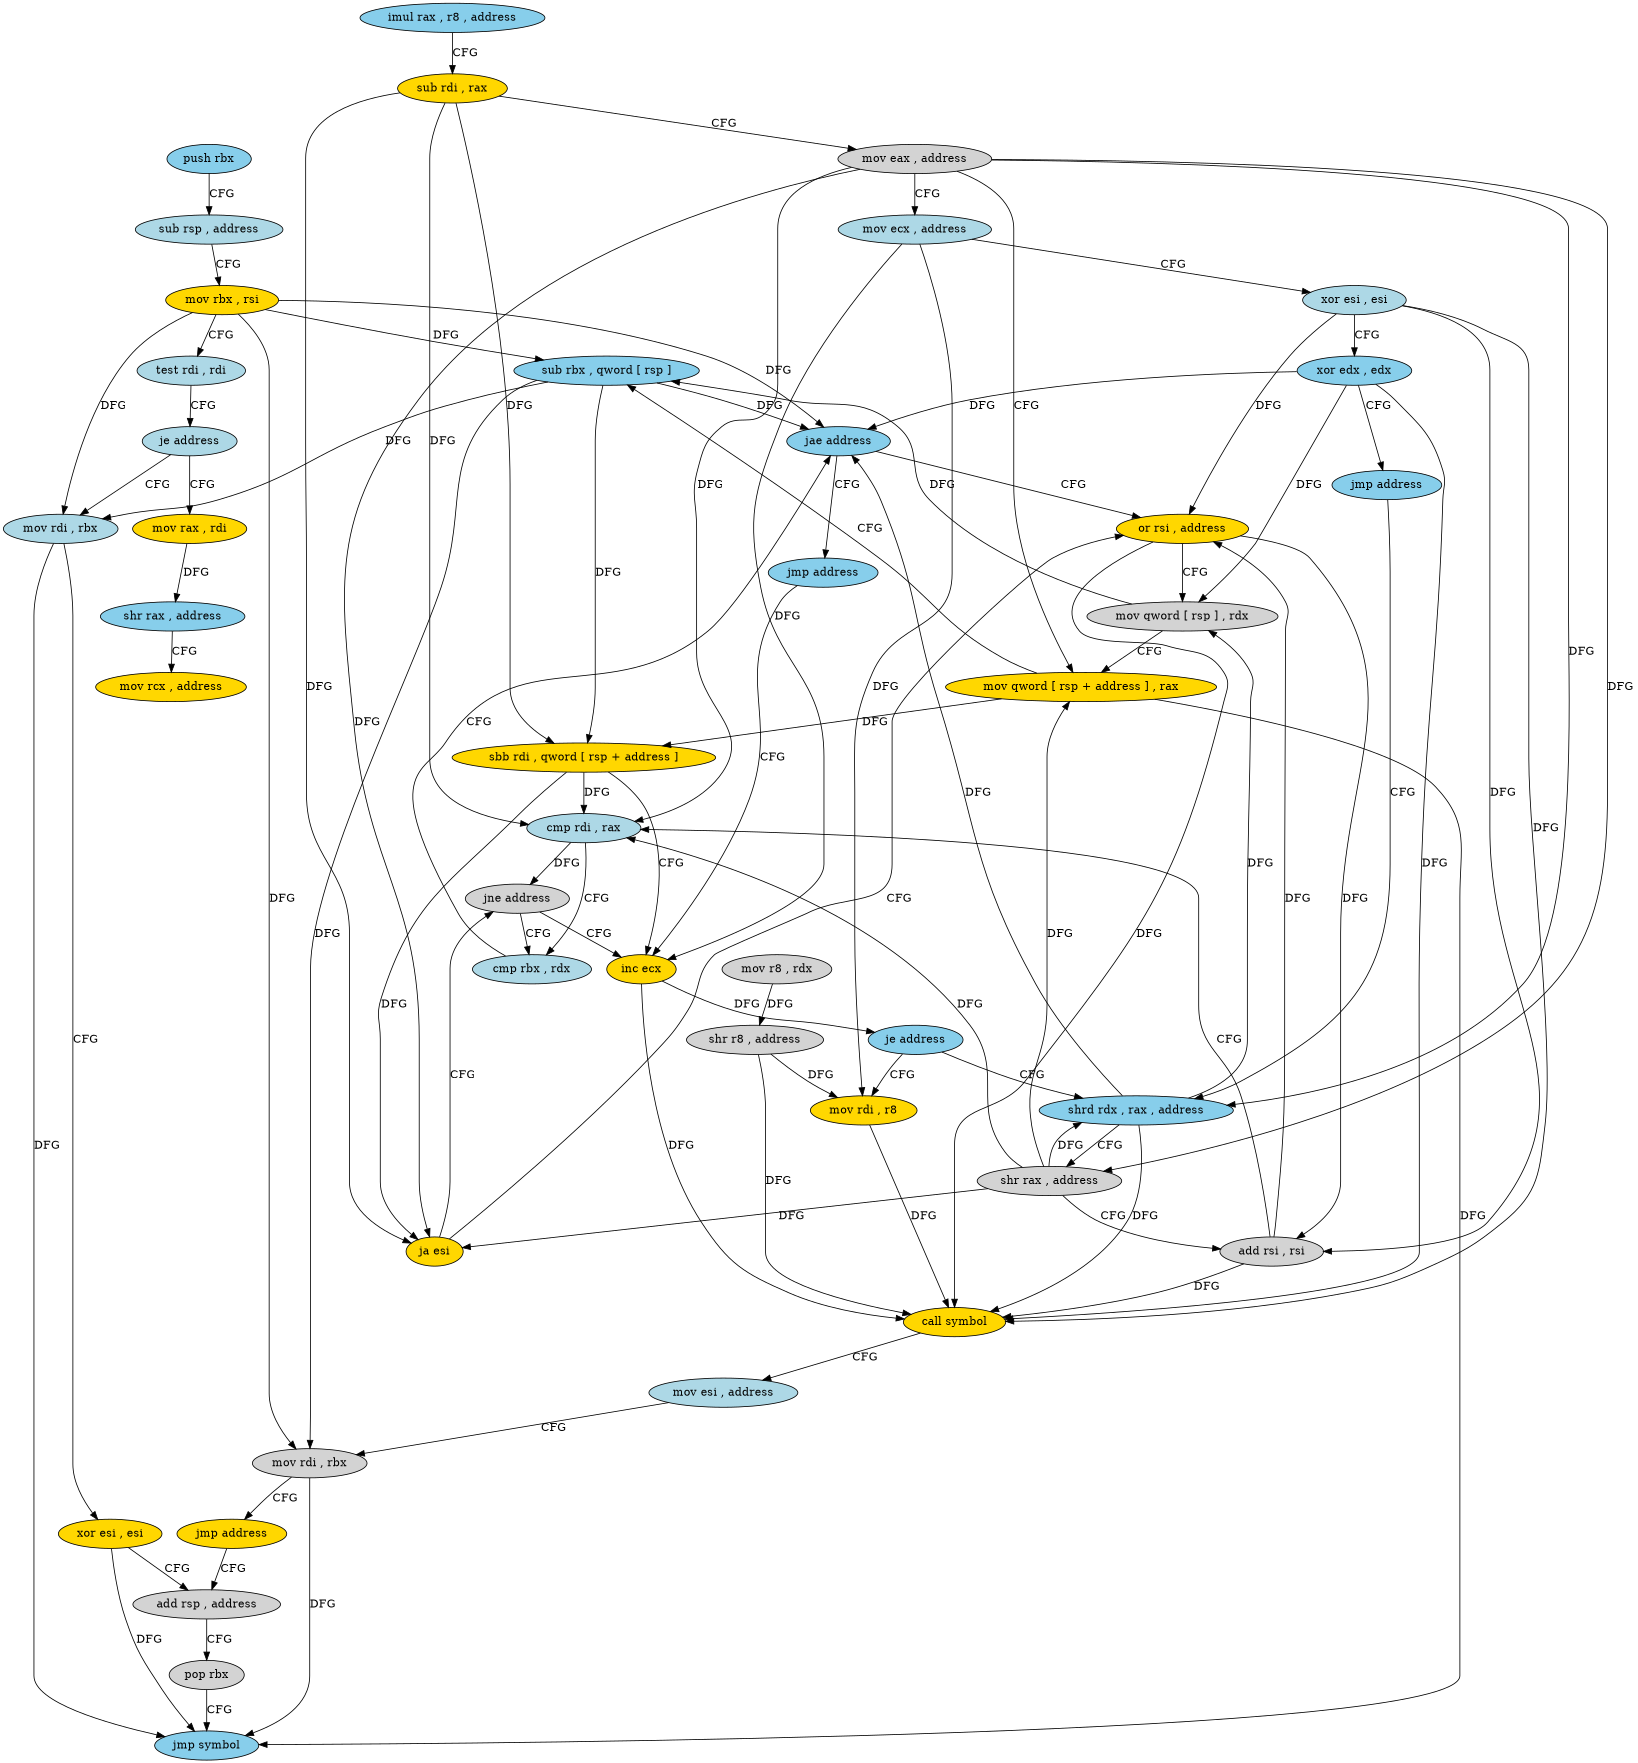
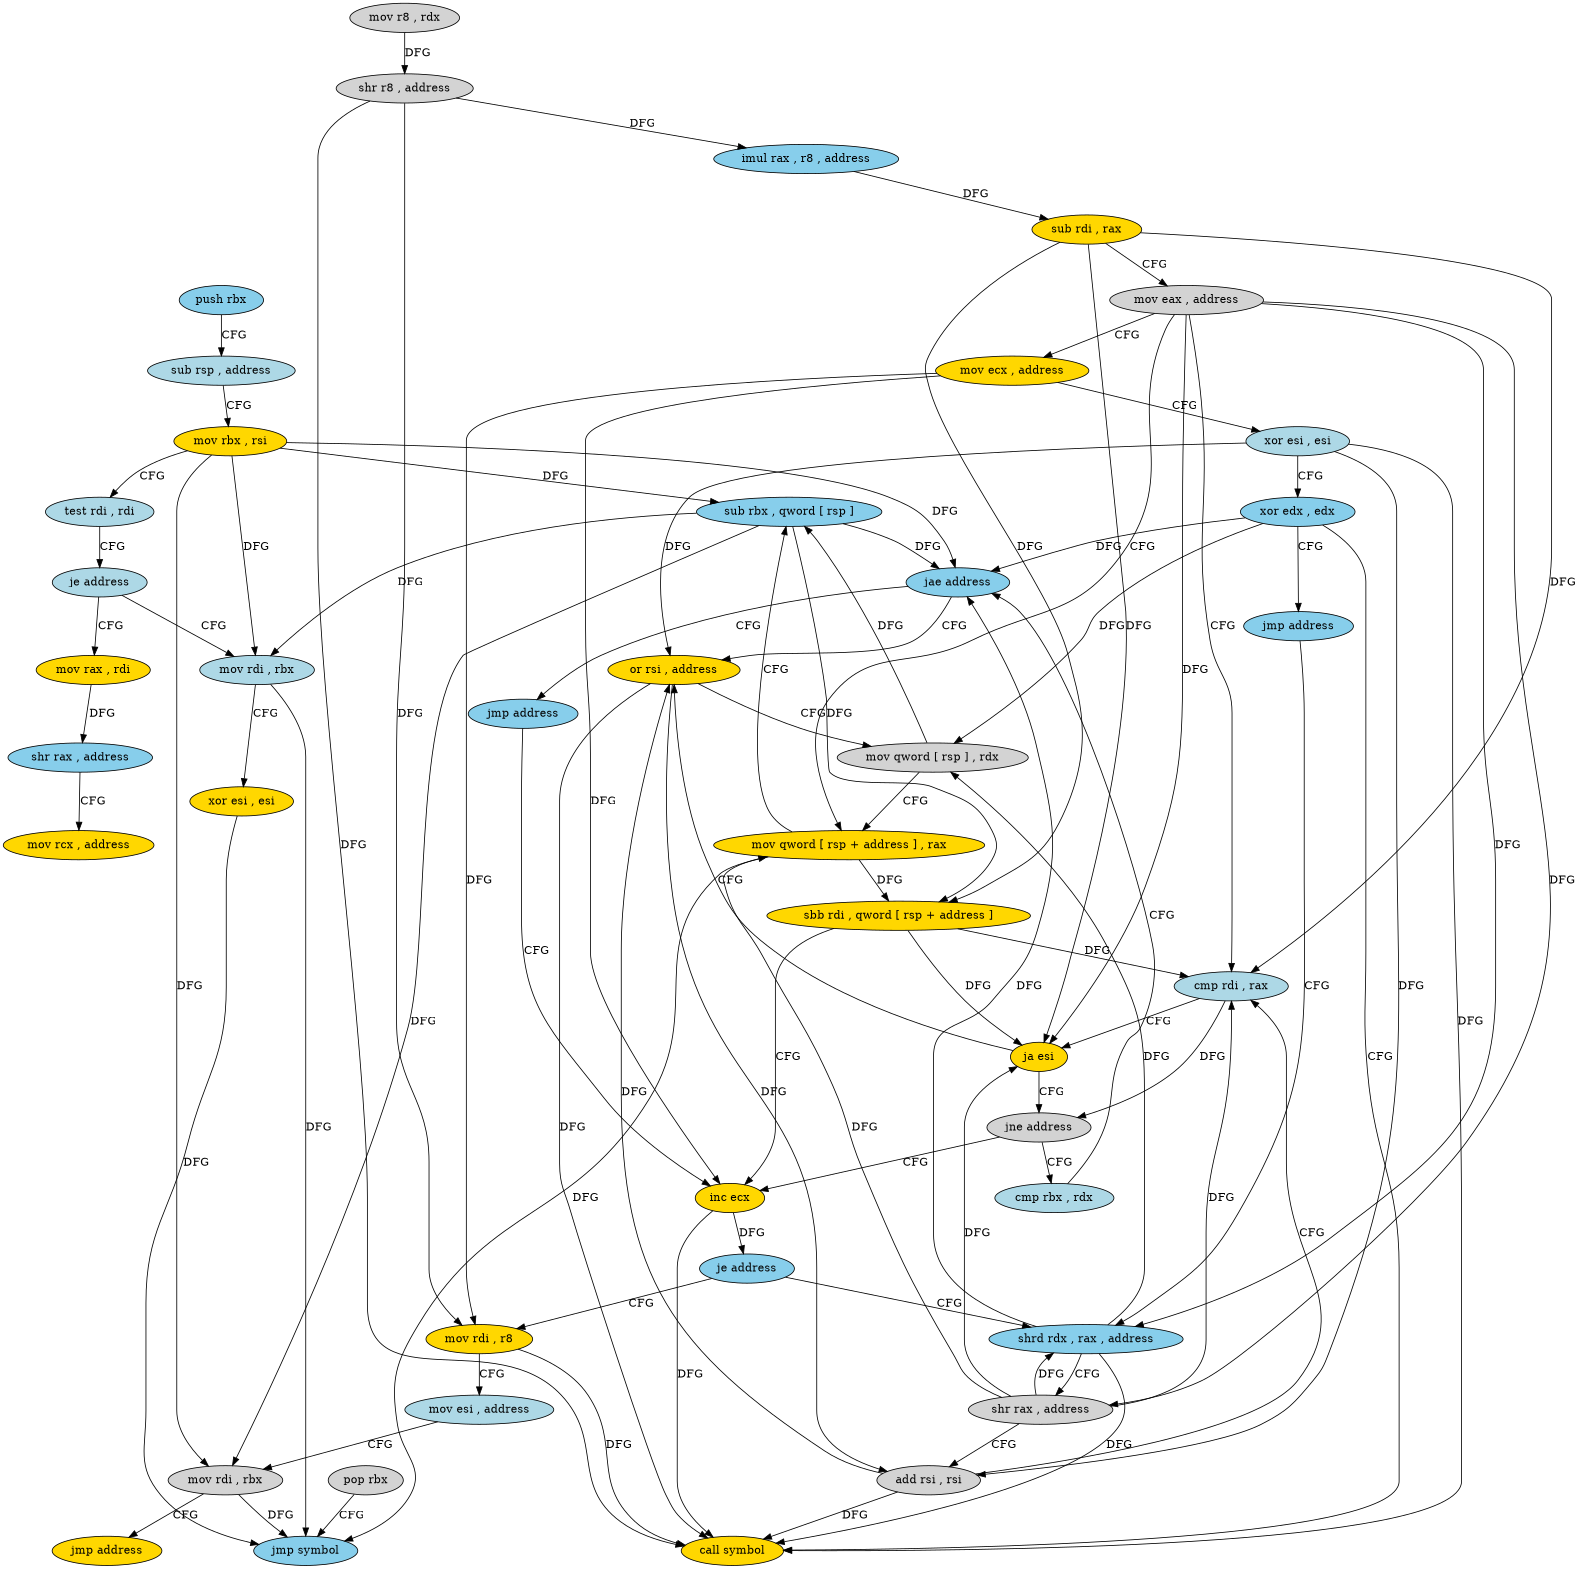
(465, 53) -> (976, 194)
none -> (597, 122)
(915, 230) -> (1012, 371)
(711, 485) -> (1223, 626)
(1435, 863) -> (1380, 1057)
(581, 900) -> (1131, 1023)
(845, 1355) -> (479, 1370)
(207, 1604) -> none
